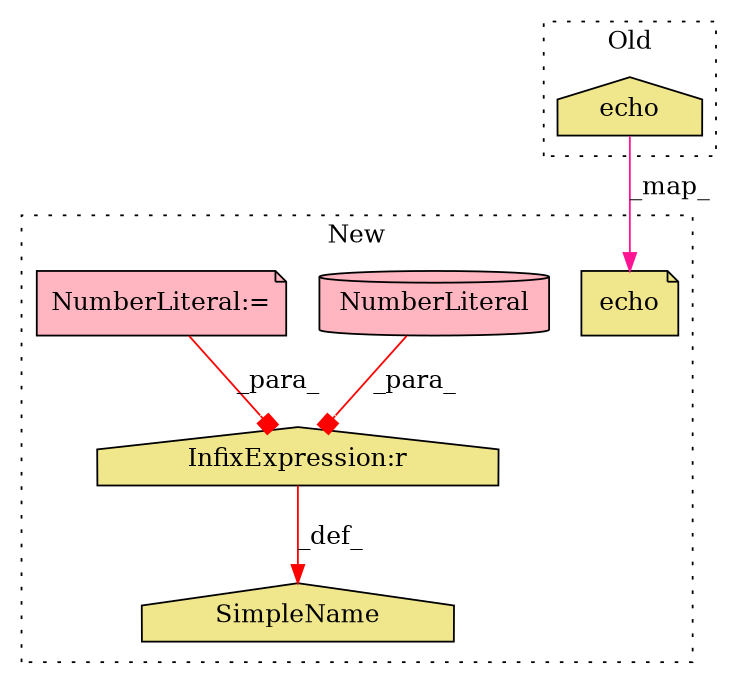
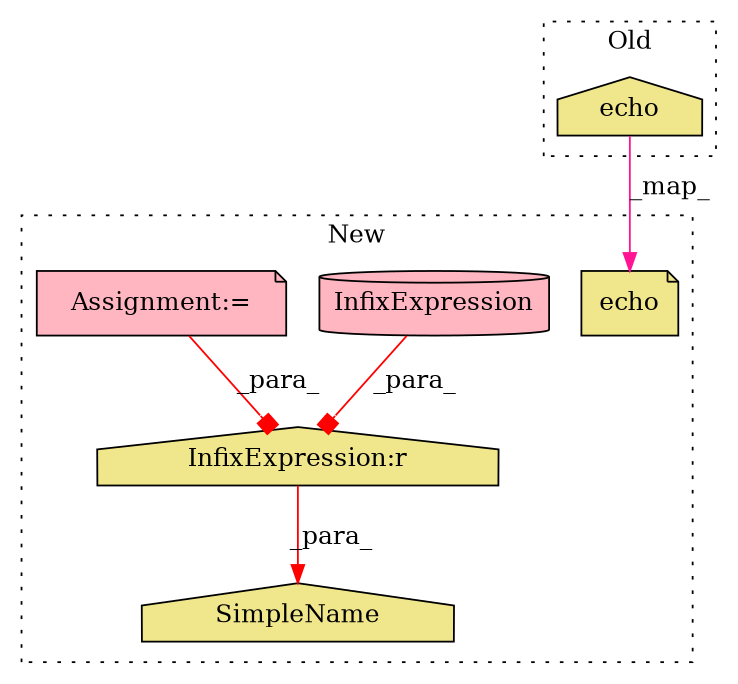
(162, 303) -> (162, 303)
(434, 303) -> (434, 303)
(331, 537) -> (331, 537)
